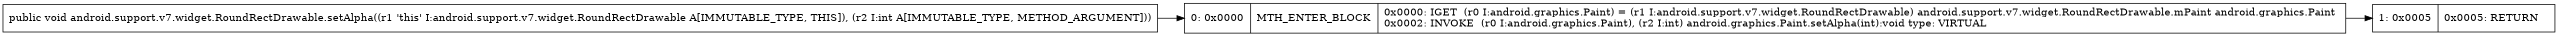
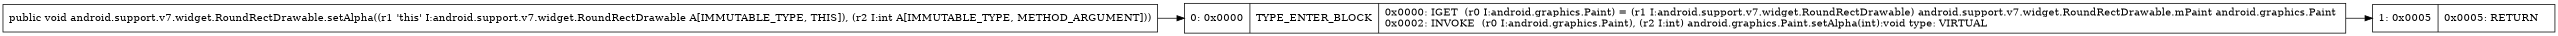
(1314, 18) -> (1314, 18)
